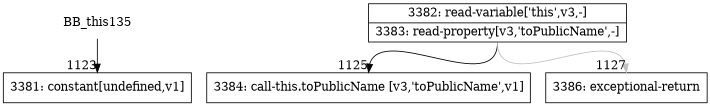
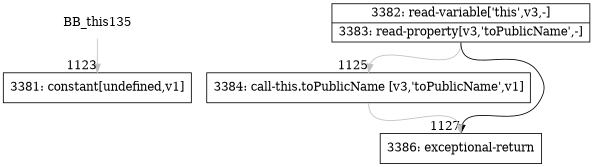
(97, 51) -> (97, 51)
(437, 58) -> (419, 58)
(558, 58) -> (544, 84)
none -> (411, 119)
